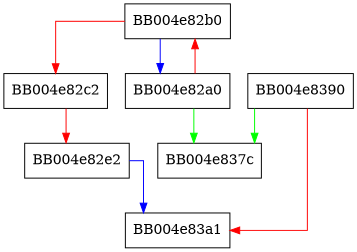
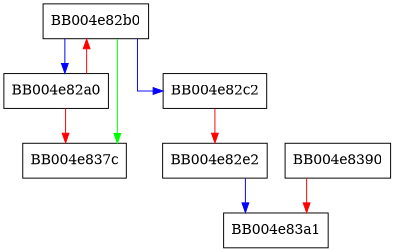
(69, 21) -> (137, 73)
(194, 121) -> (66, 121)
(255, 121) -> (117, 86)
